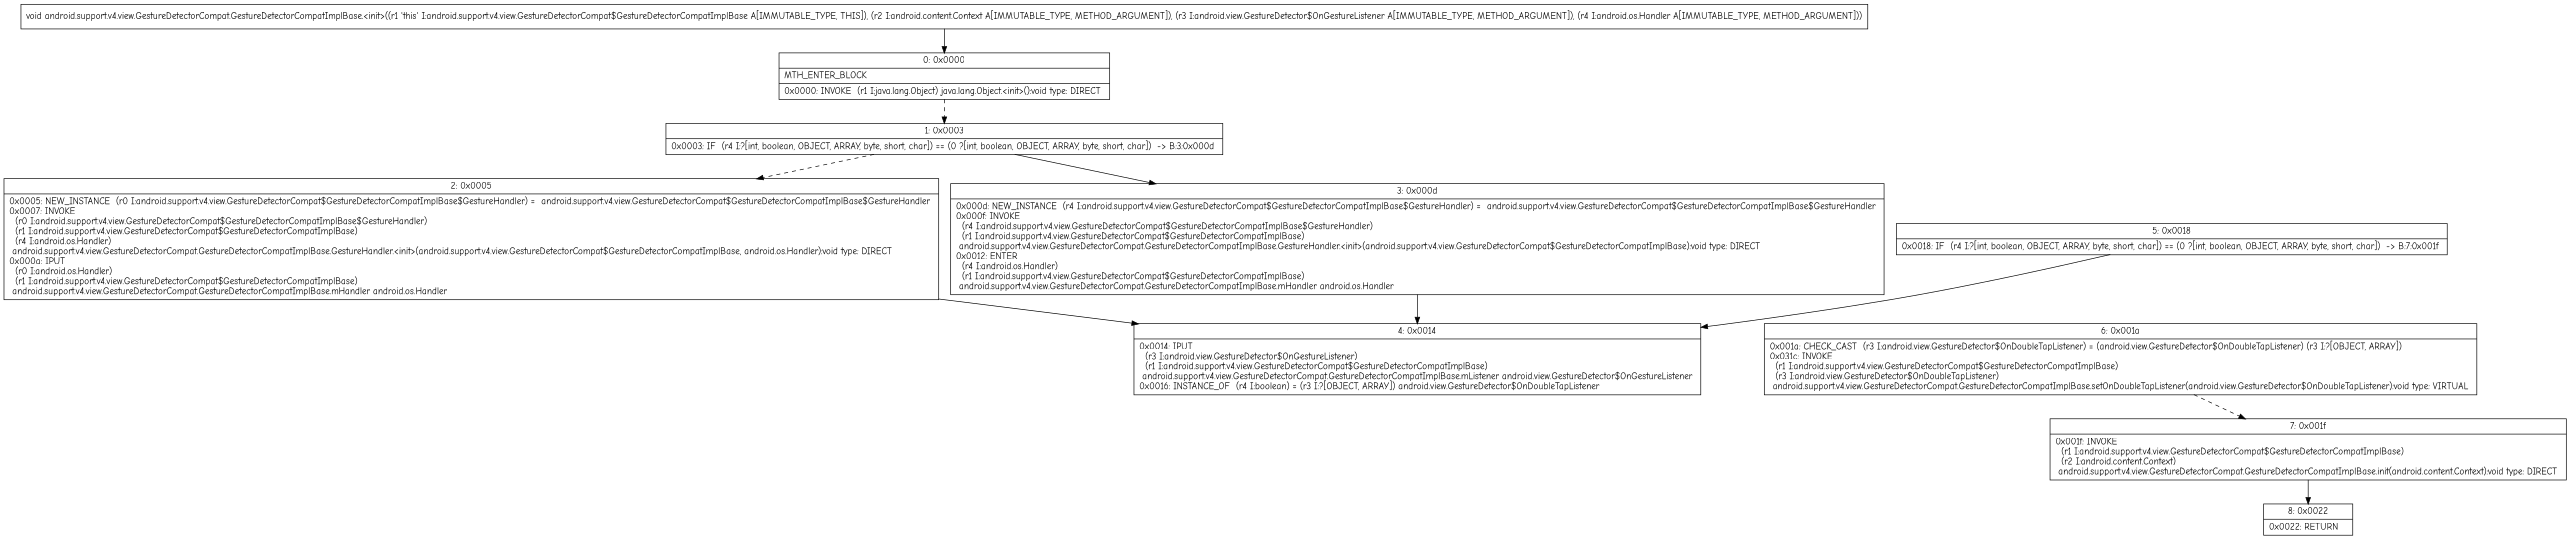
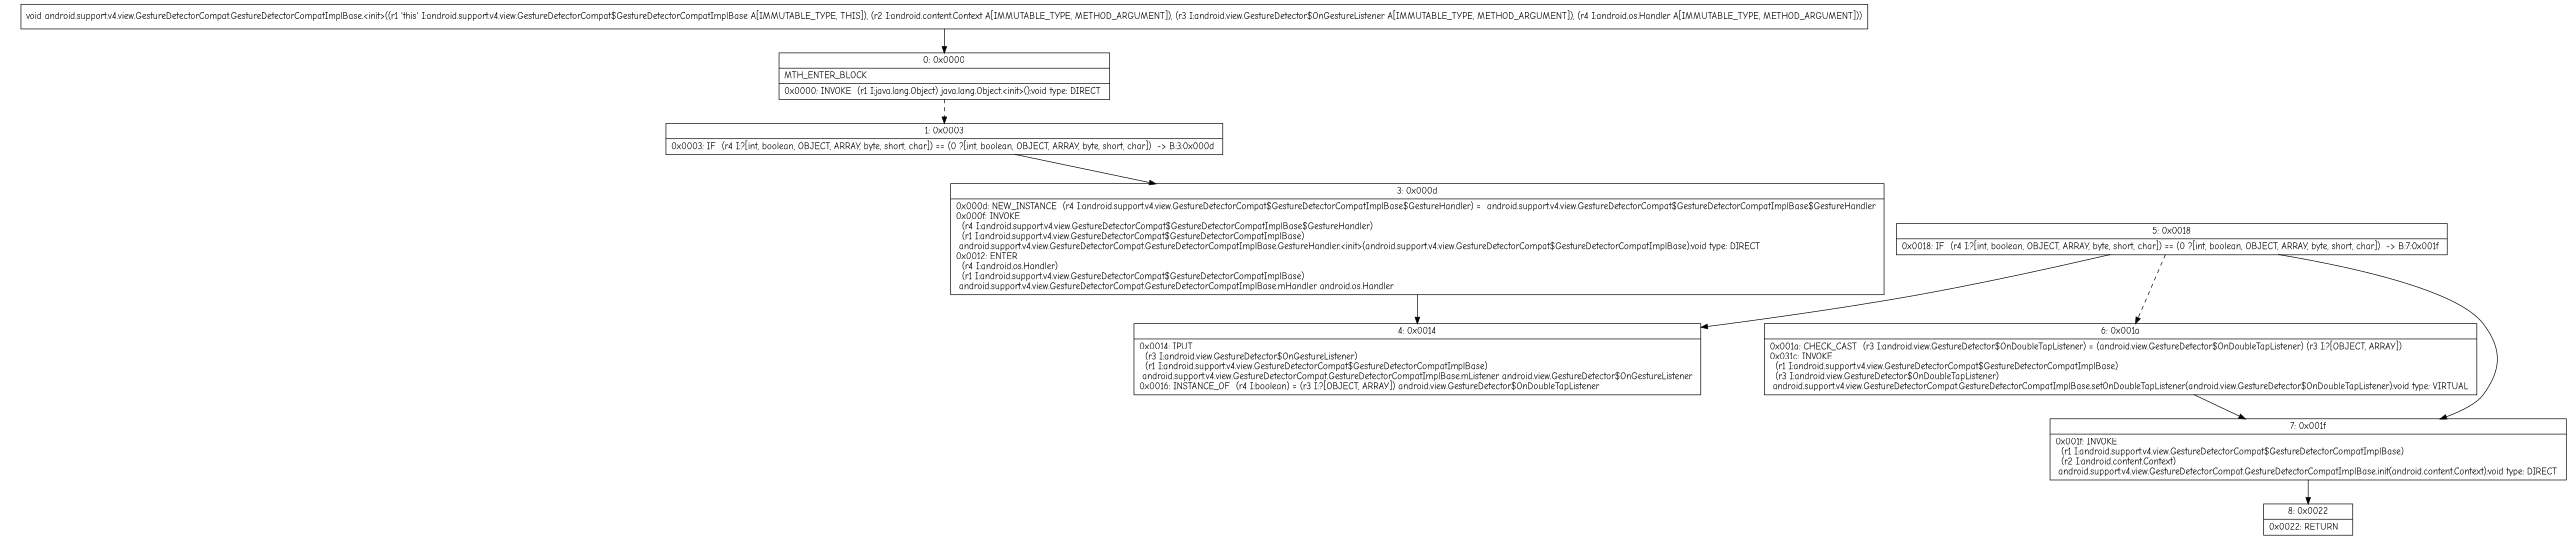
(471, 239) -> none
none -> (2152, 286)
none -> (2443, 297)
(2217, 405) -> (2217, 405)
